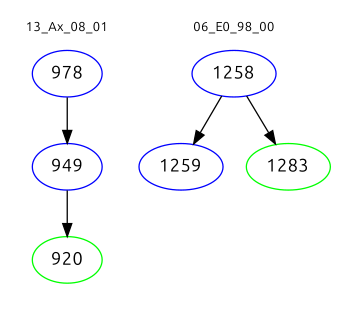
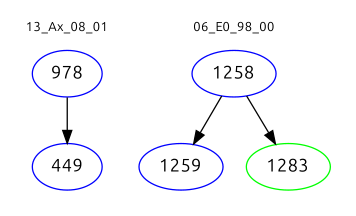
(67, 167) -> (67, 167)
(67, 260) -> none
